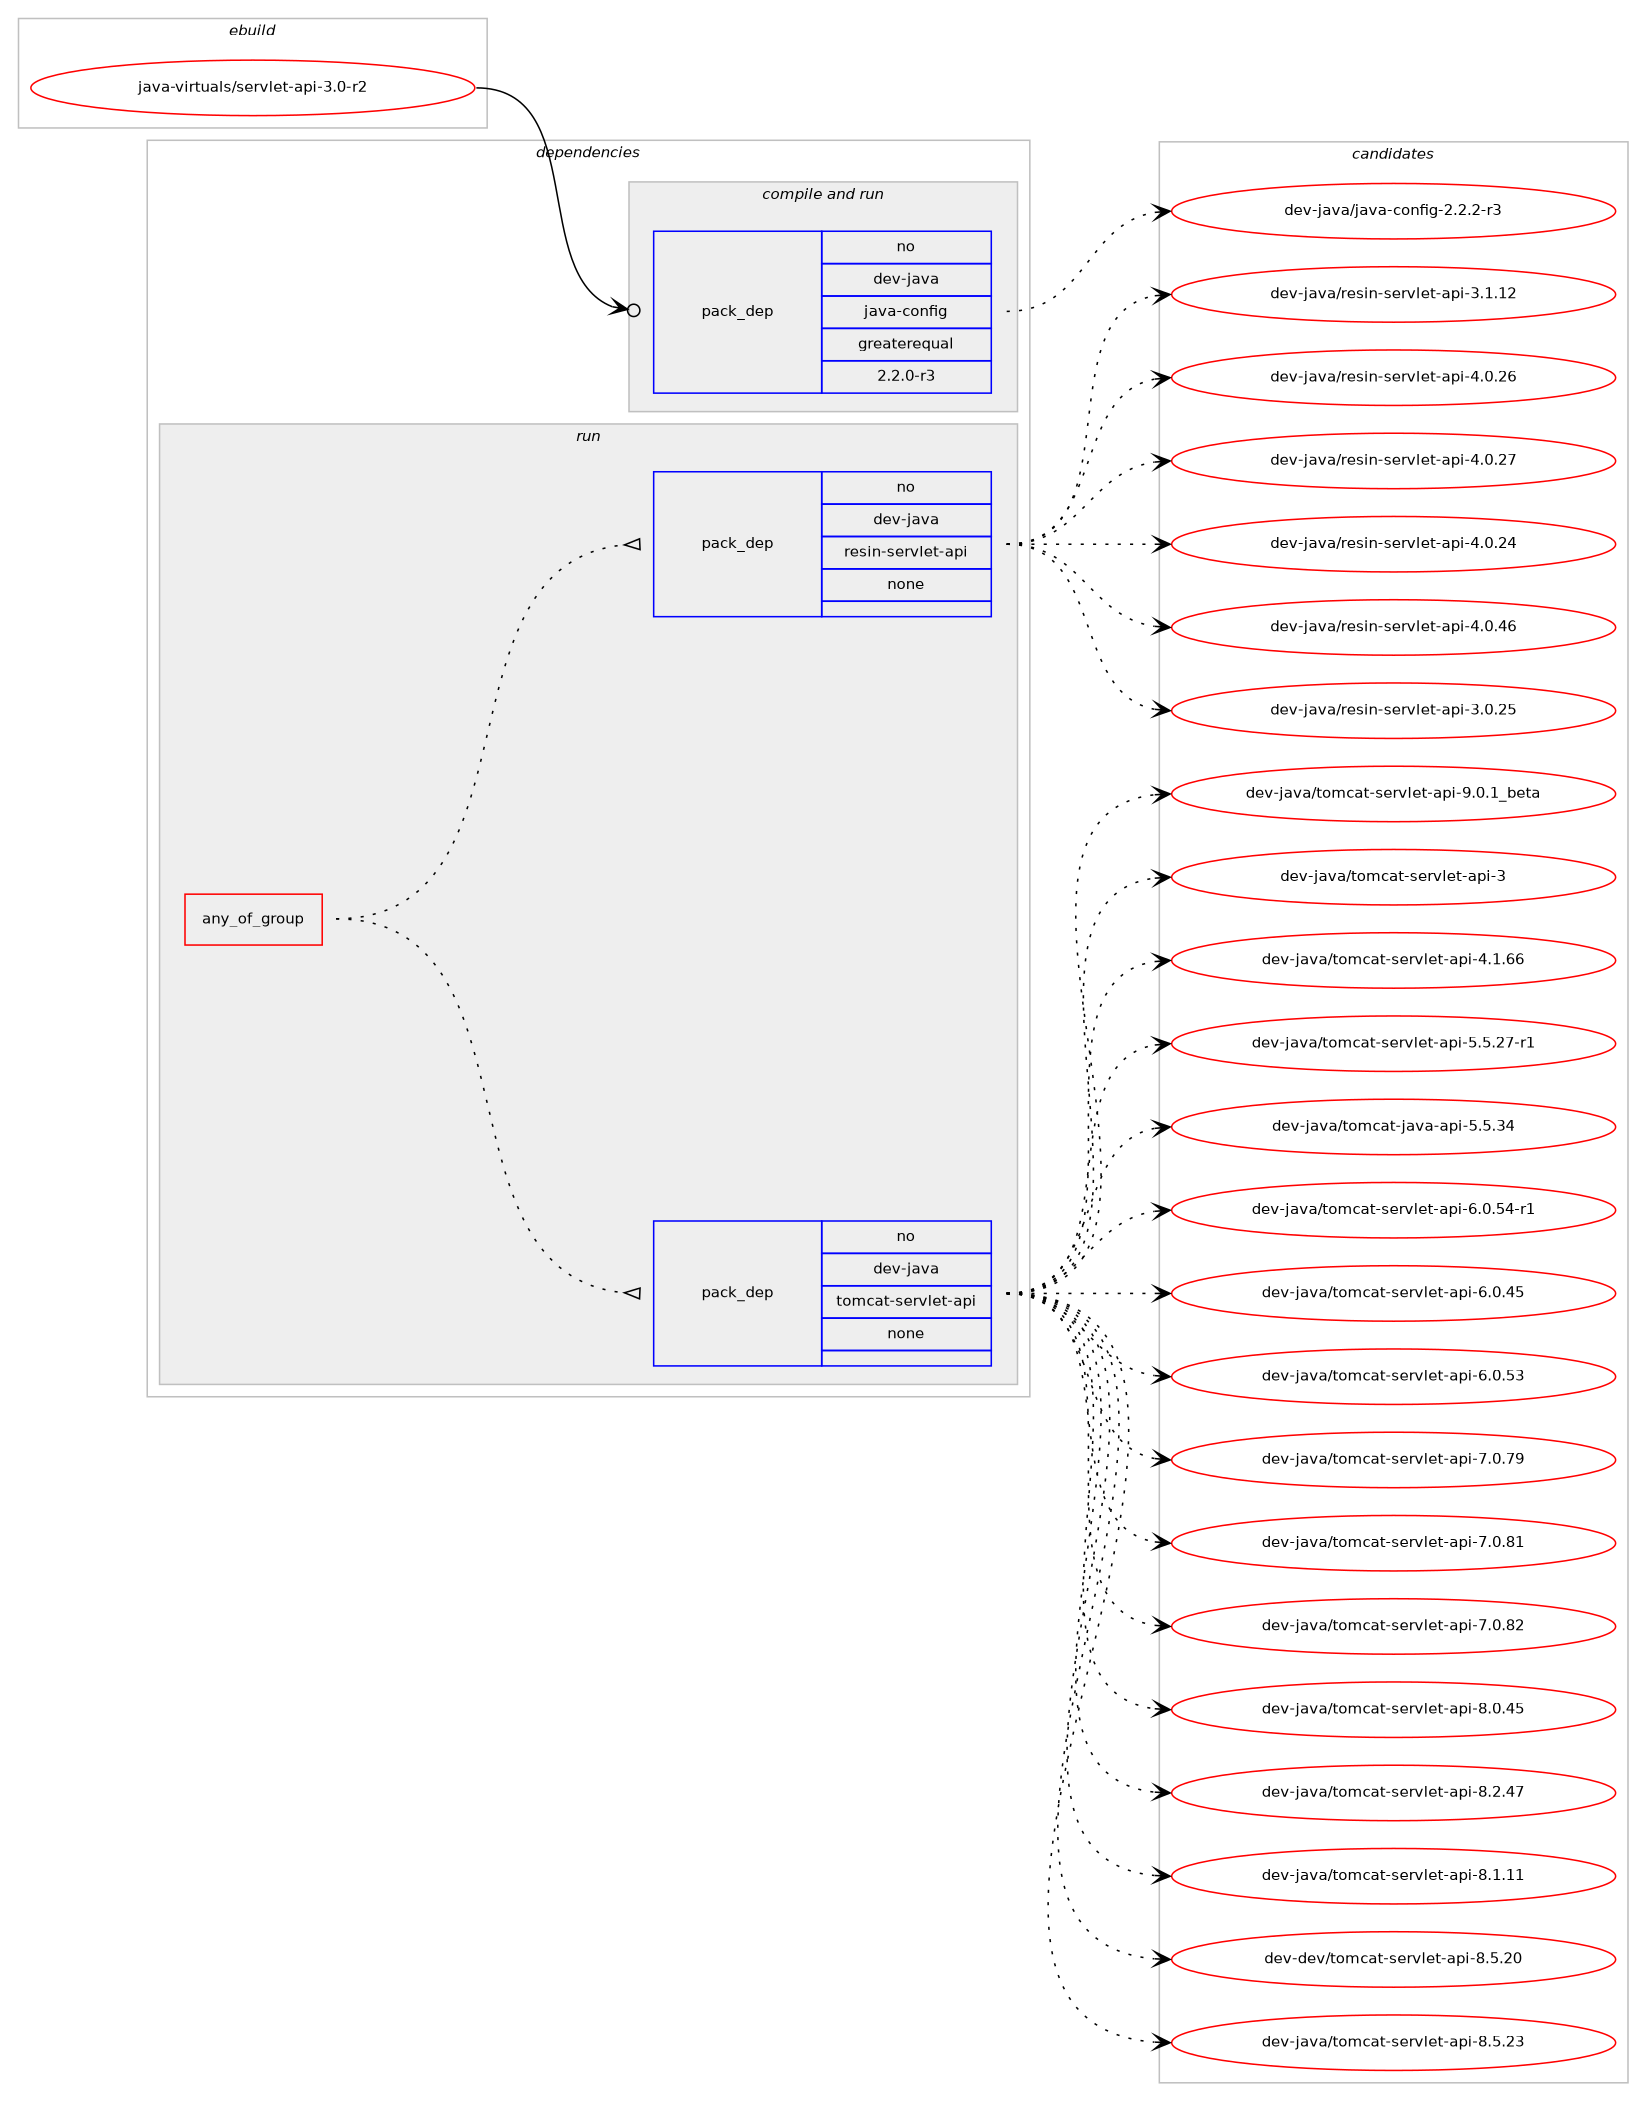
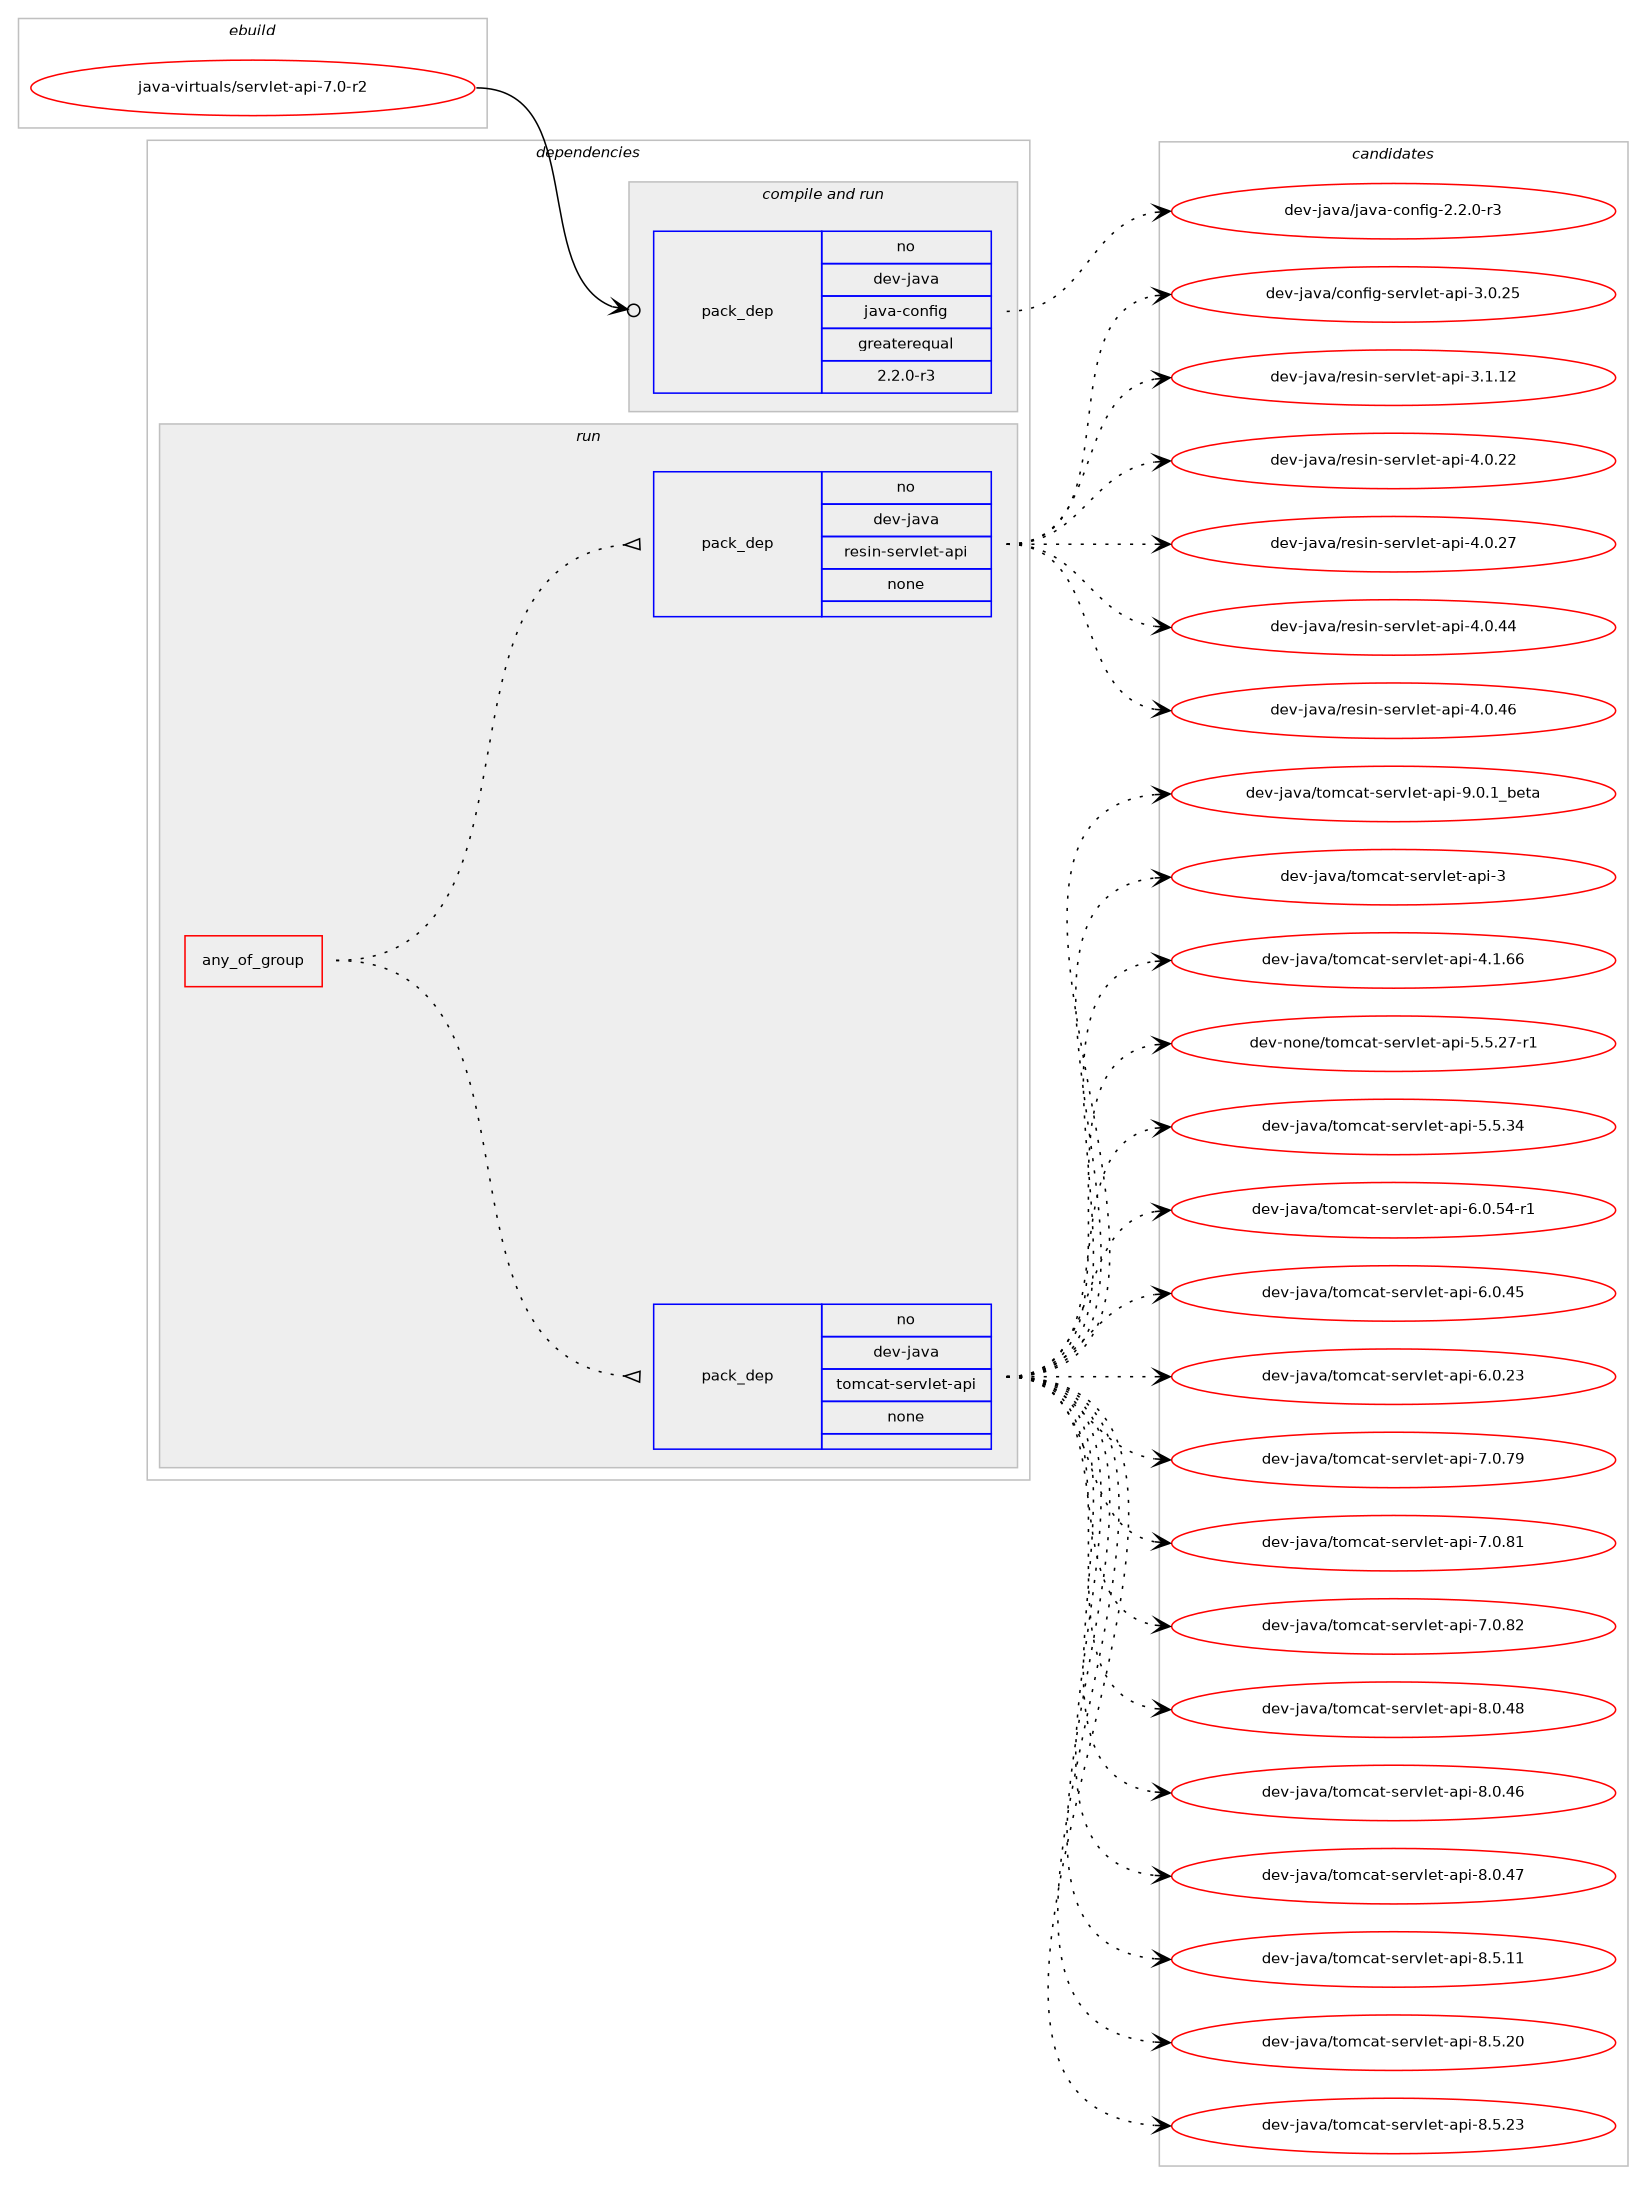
(253, 88) -> (253, 88)
(1394, 211) -> (1394, 211)
(1394, 378) -> (1394, 461)
(1394, 544) -> (1394, 627)
(1394, 711) -> (1394, 294)
(1394, 1044) -> (1394, 1044)
(1394, 1127) -> (1394, 1127)
(1394, 1377) -> (1394, 1377)
(1394, 1710) -> (1394, 1710)
none -> (1394, 1793)
(1394, 1793) -> (1394, 1876)
(1394, 1876) -> (1394, 1959)
(1394, 1959) -> (1394, 2043)
